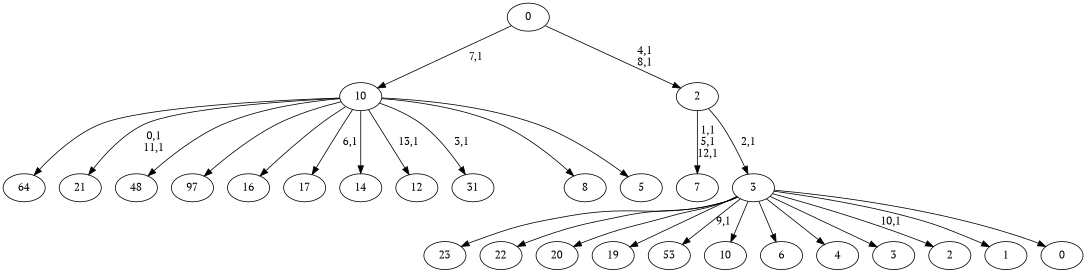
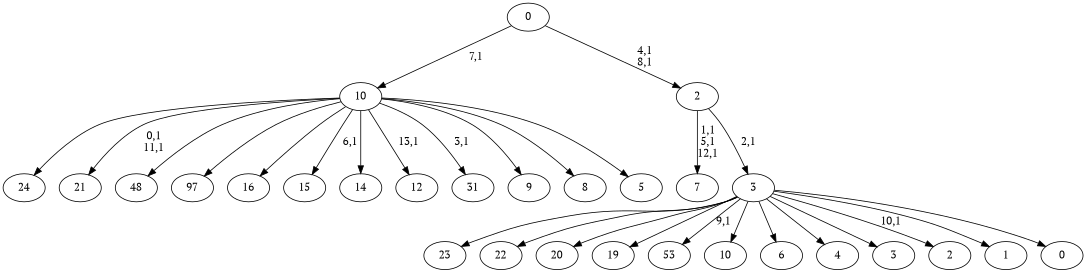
(24, 188) -> (24, 188)
(305, 188) -> (305, 188)
none -> (529, 188)
